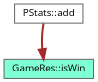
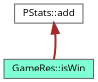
(42, 36) -> (55, 46)
